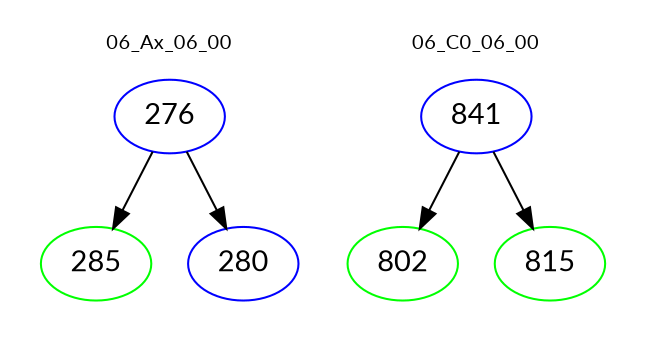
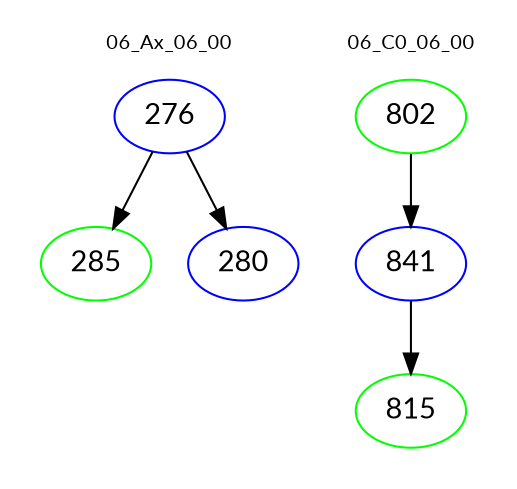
(444, 181) -> (411, 180)
